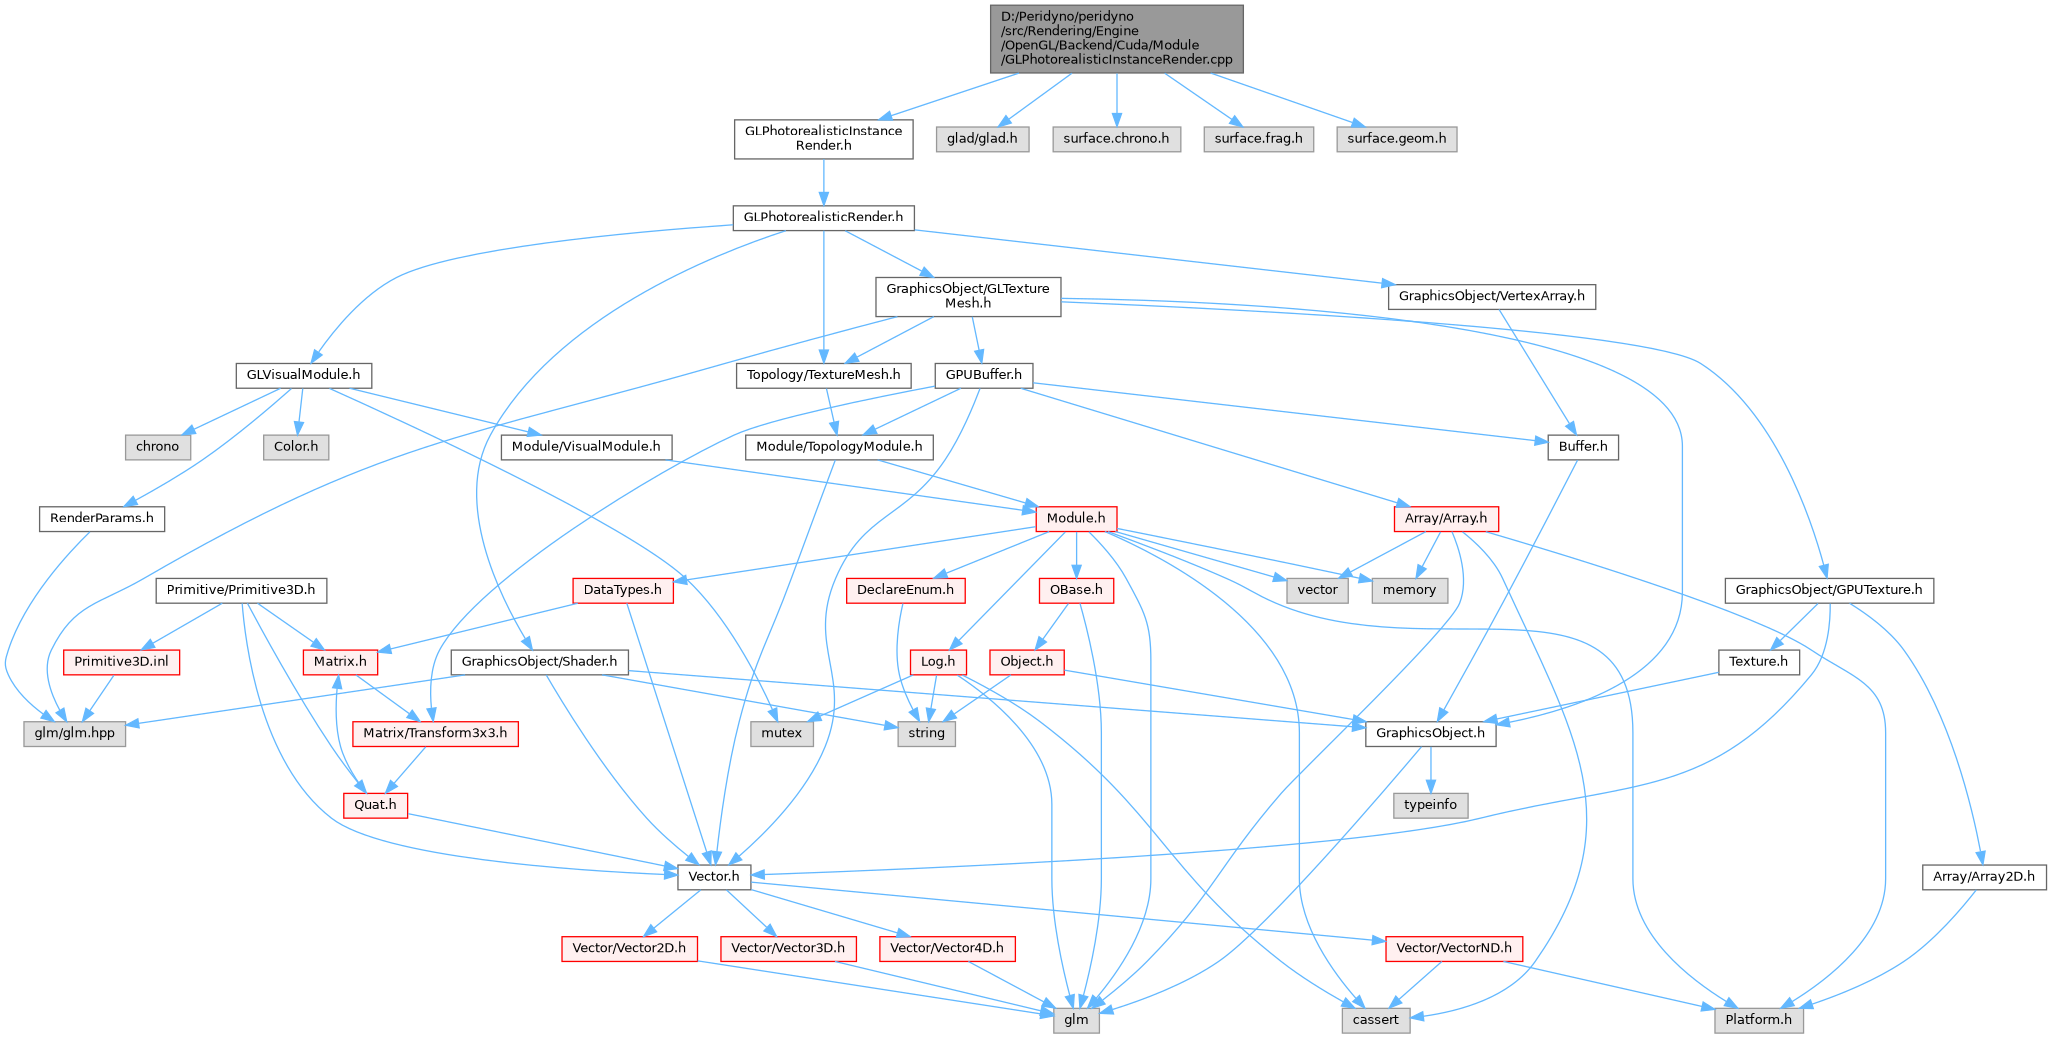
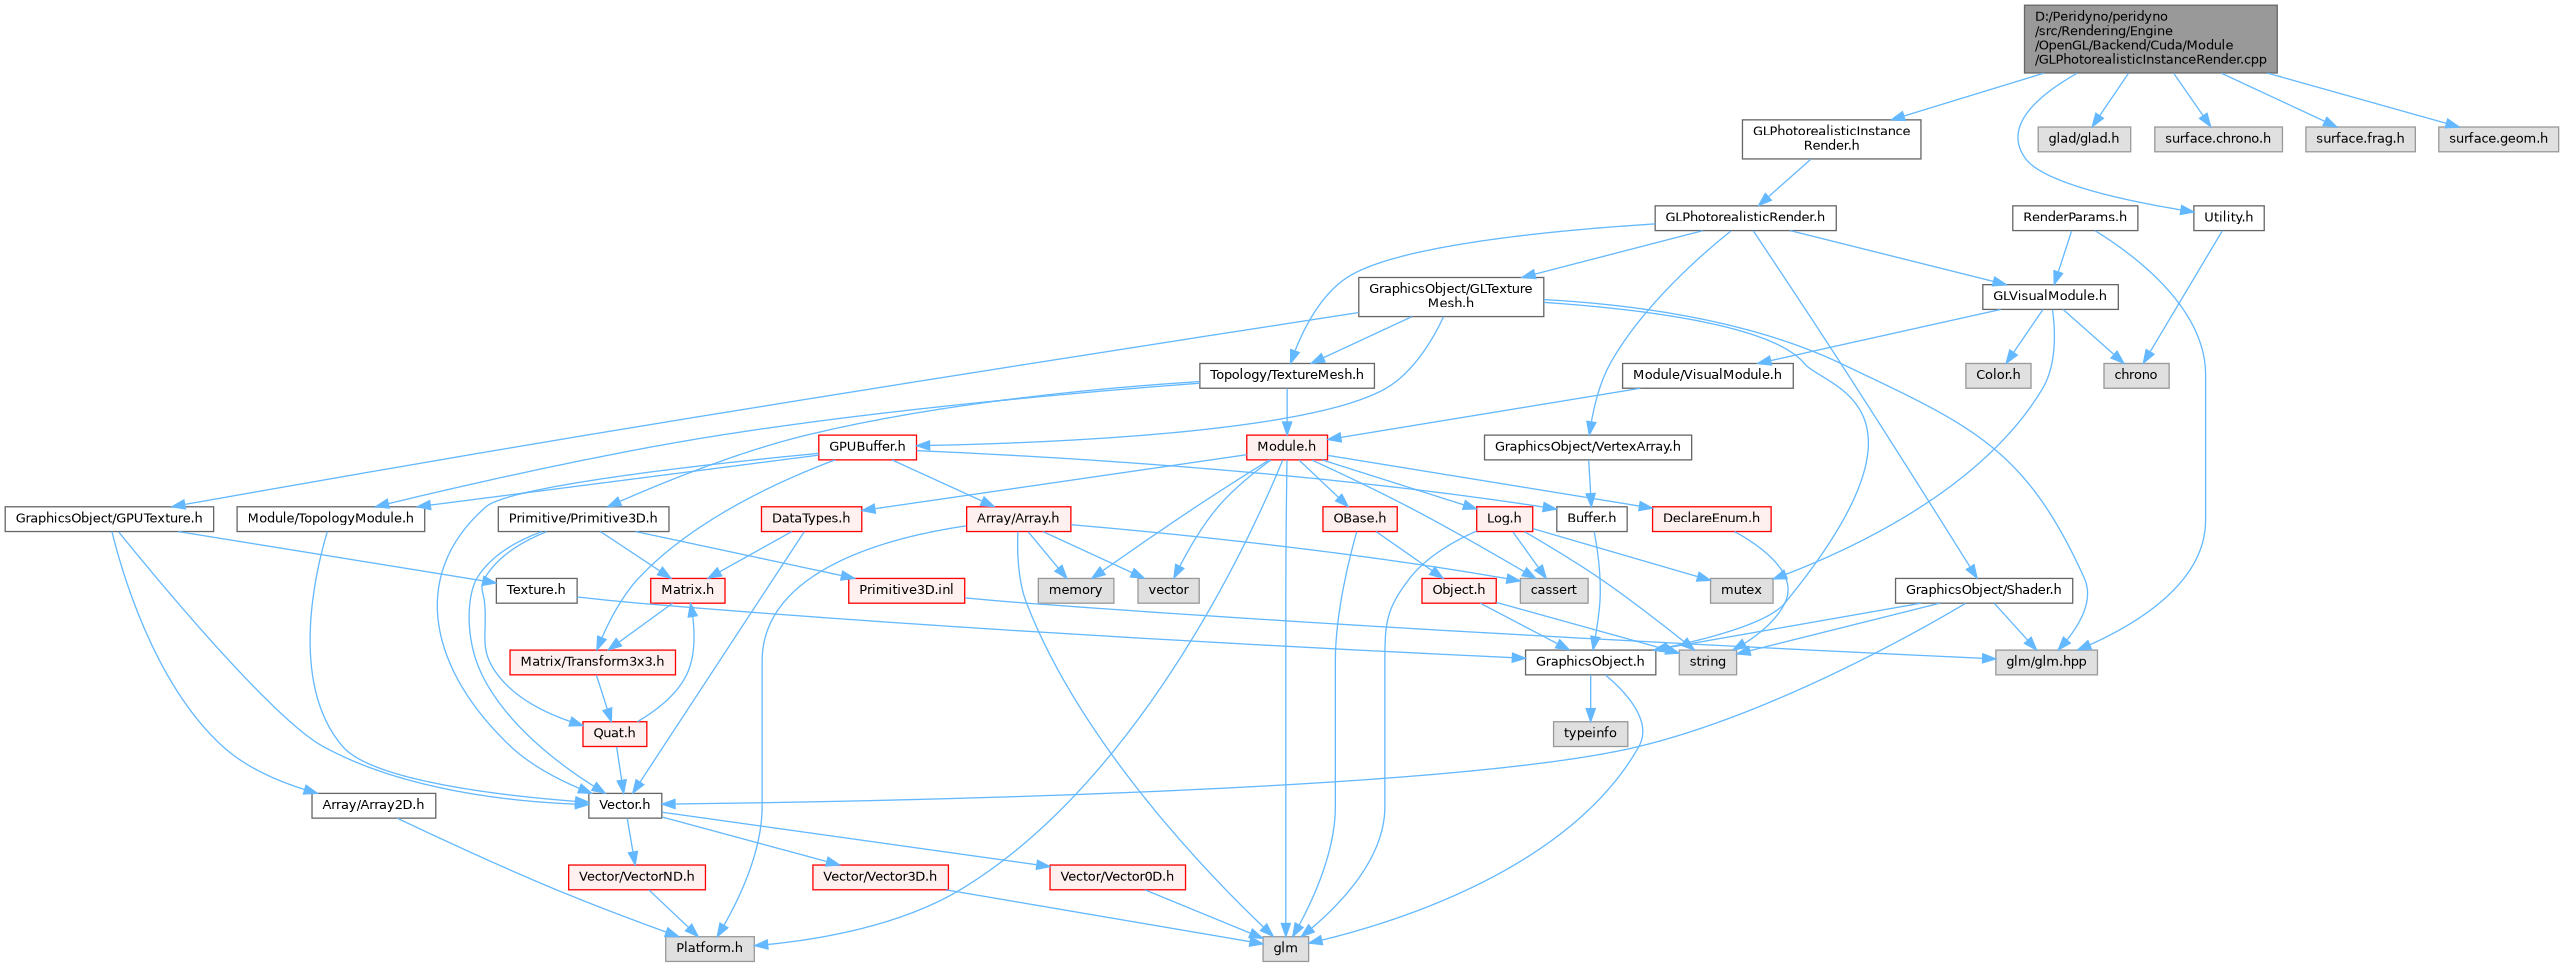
none -> (2229, 218)
(984, 376) -> (868, 448)
none -> (846, 426)
(217, 449) -> (2065, 251)
(952, 481) -> (1287, 405)
(630, 949) -> (1118, 877)
(948, 949) -> none
(1420, 980) -> none
